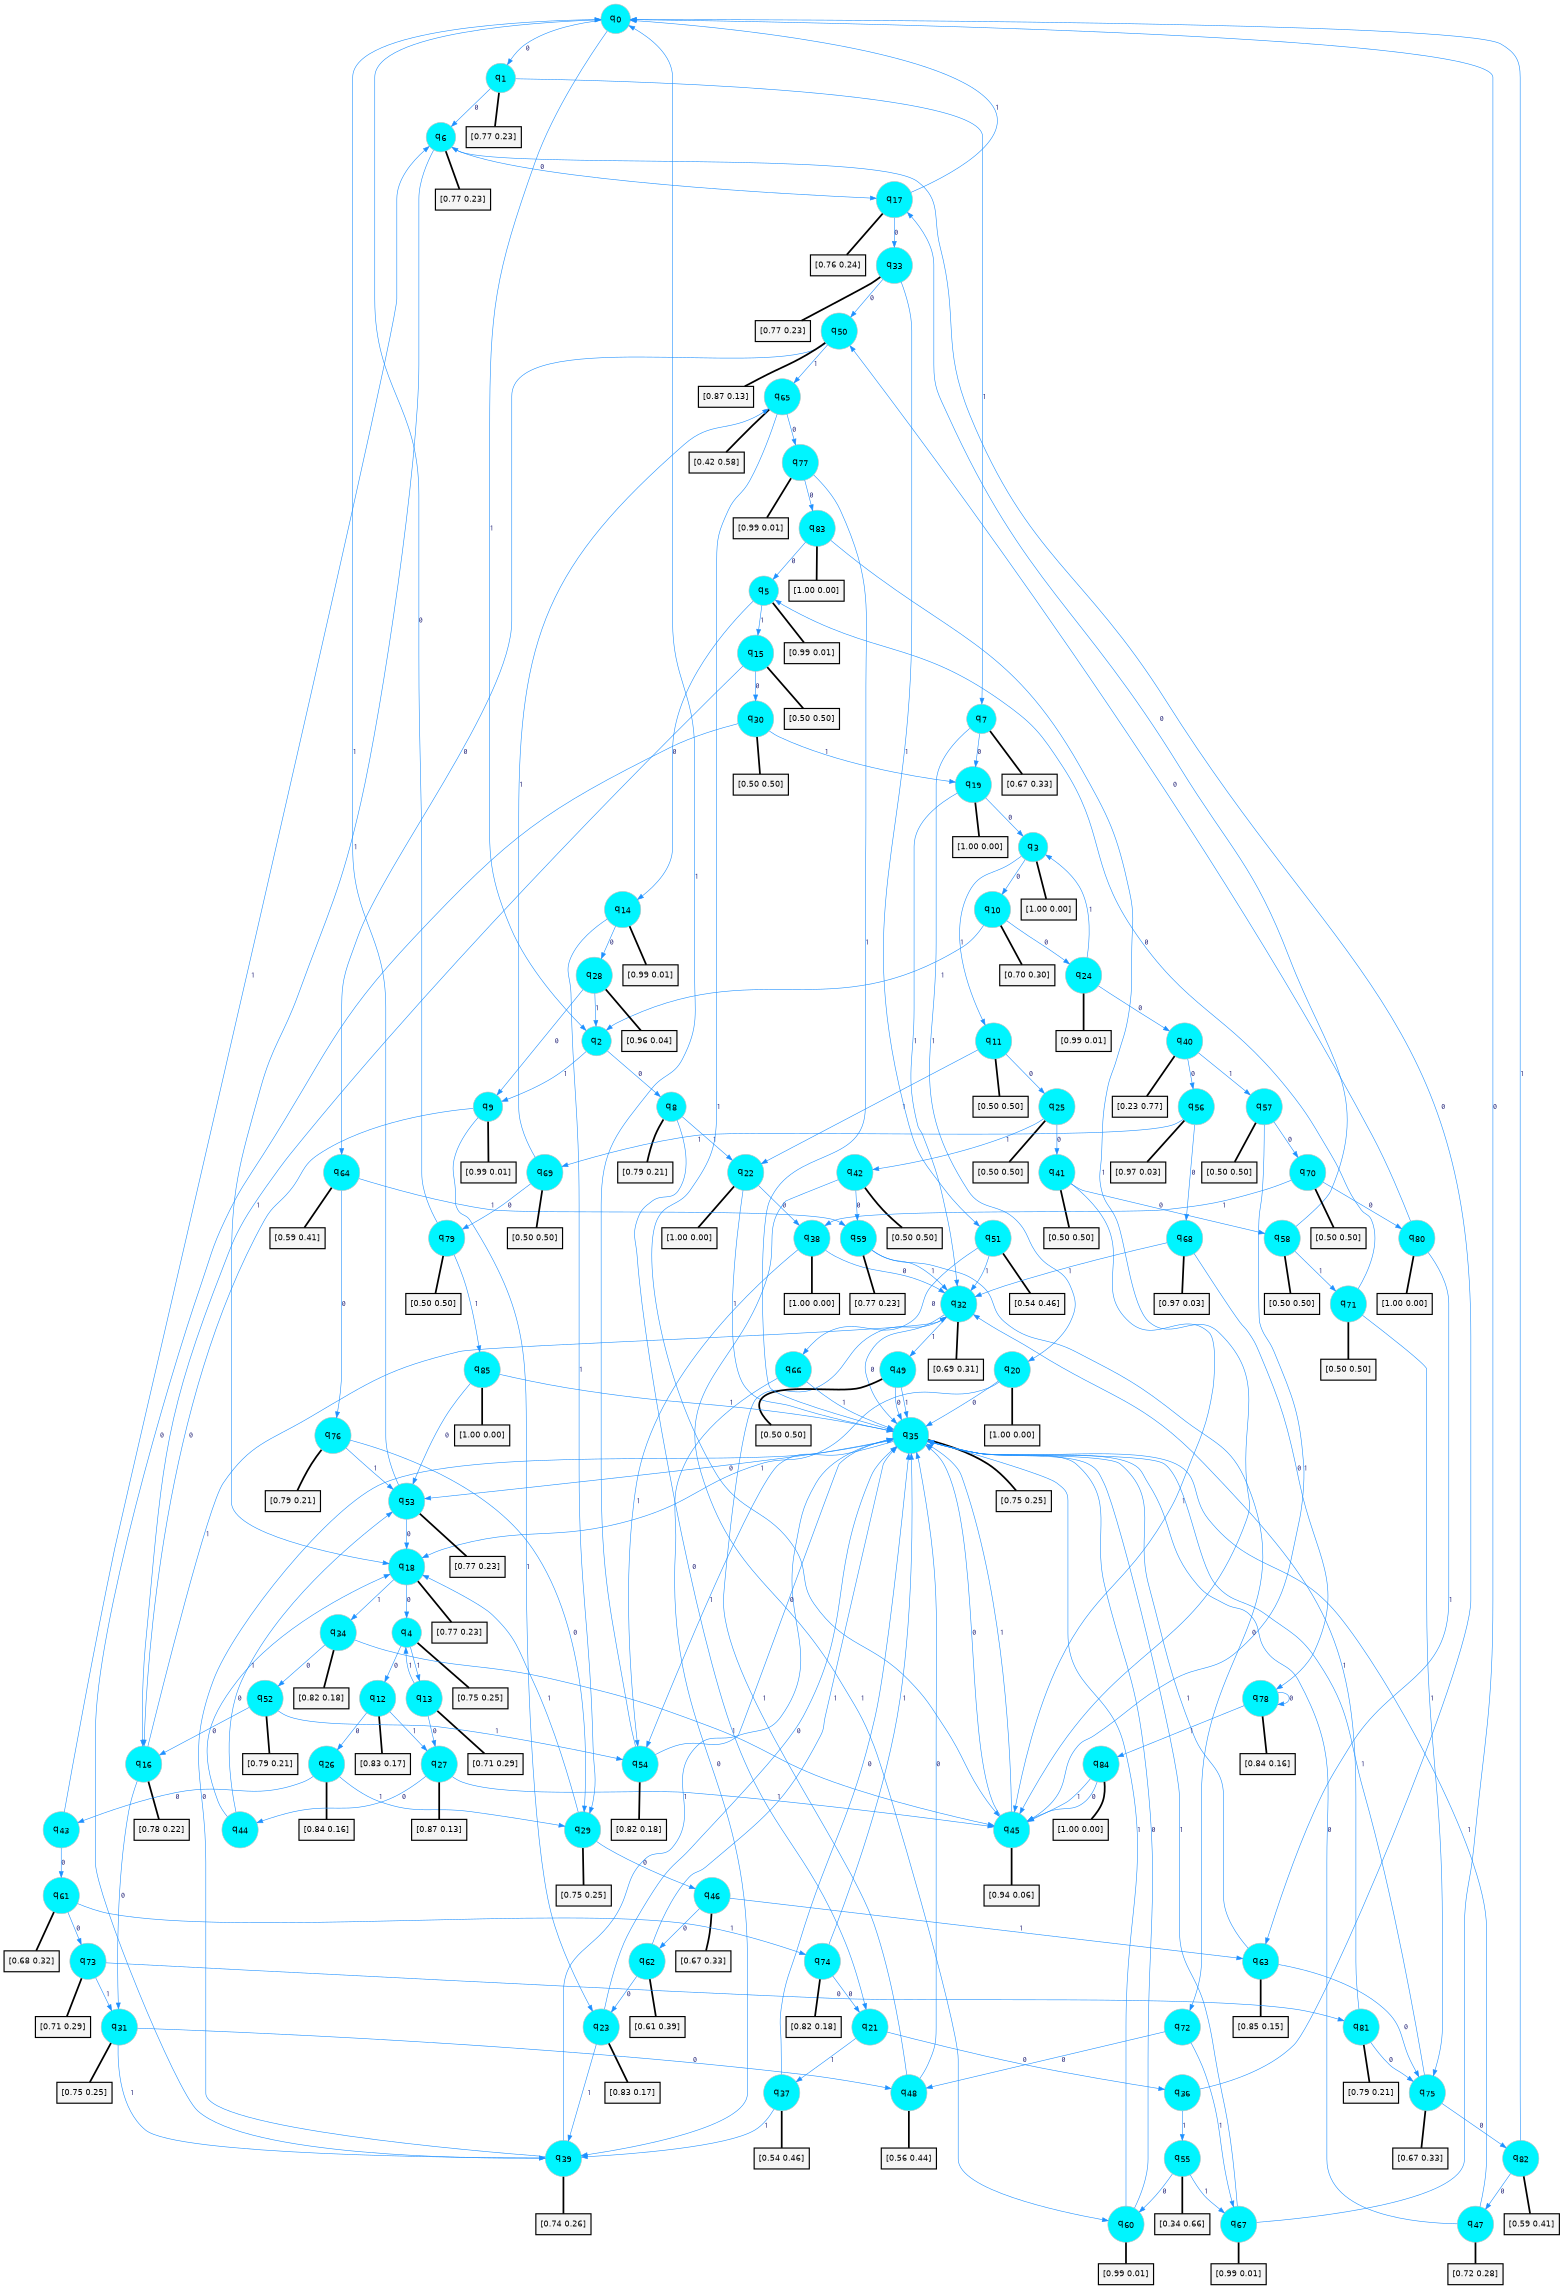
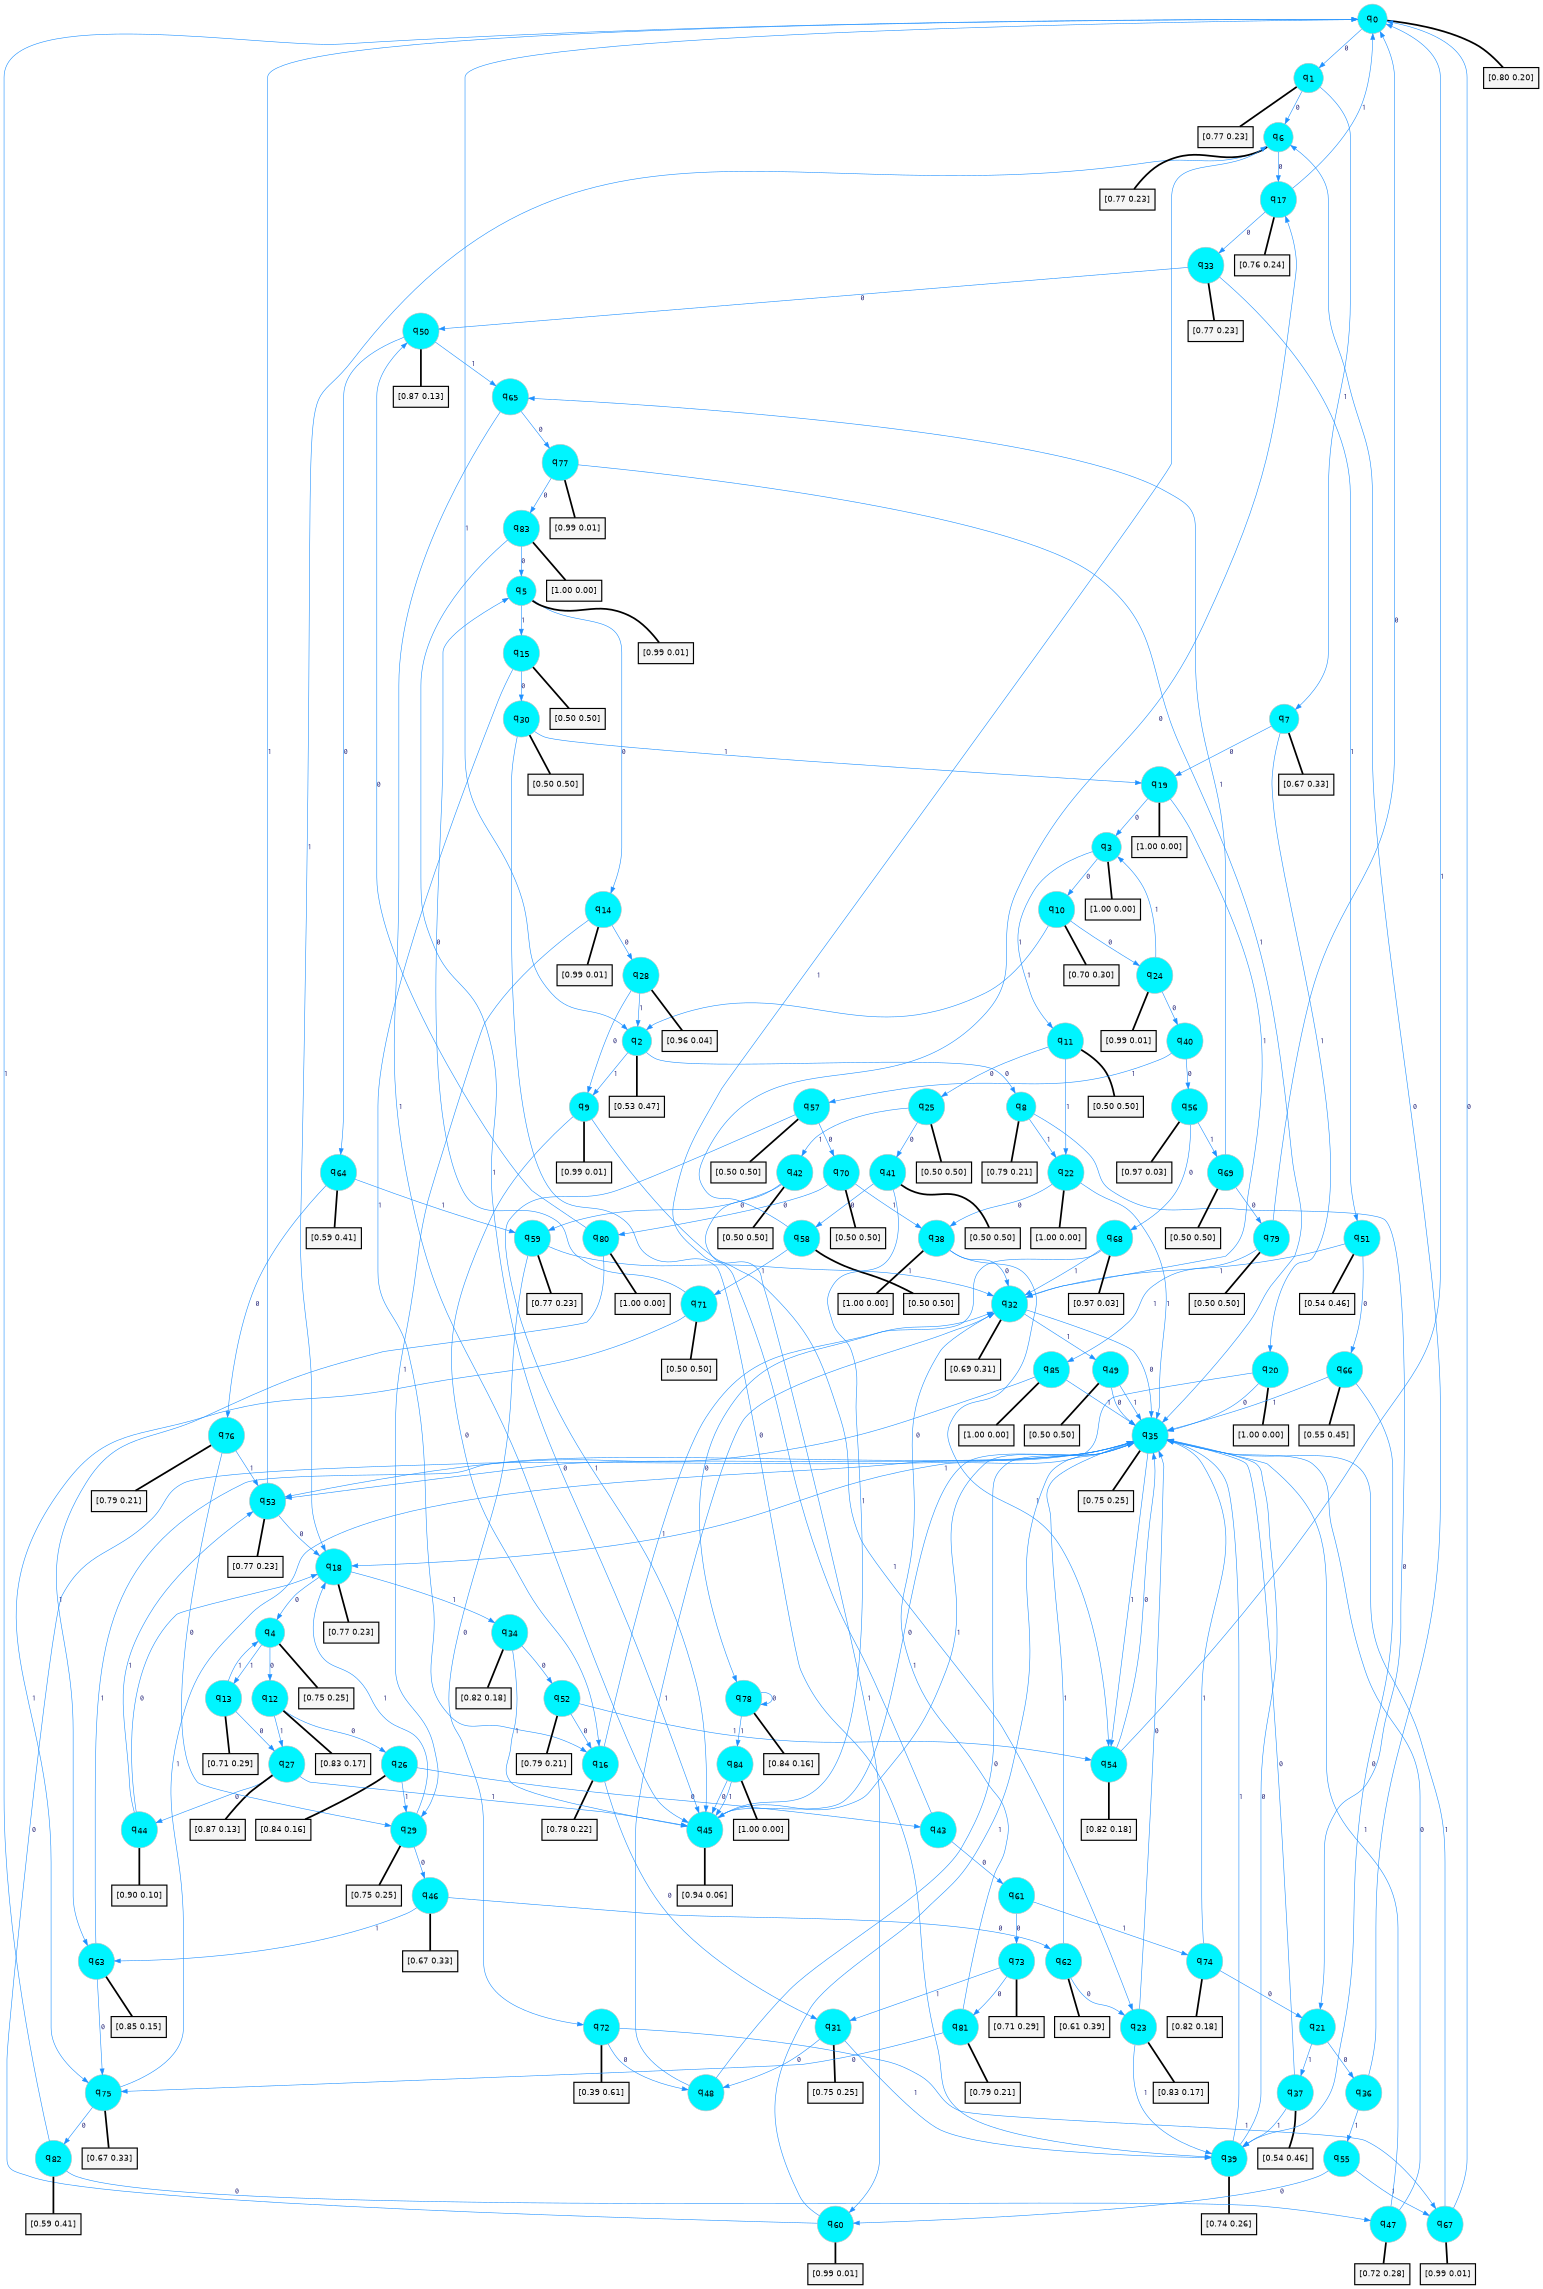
none -> (1511, 78)
(717, 463) -> none
none -> (637, 1107)
(1140, 1107) -> none
none -> (1327, 1435)
none -> (139, 1896)
(32, 1961) -> none
none -> (601, 2093)
(909, 2158) -> none
(1182, 2224) -> none
